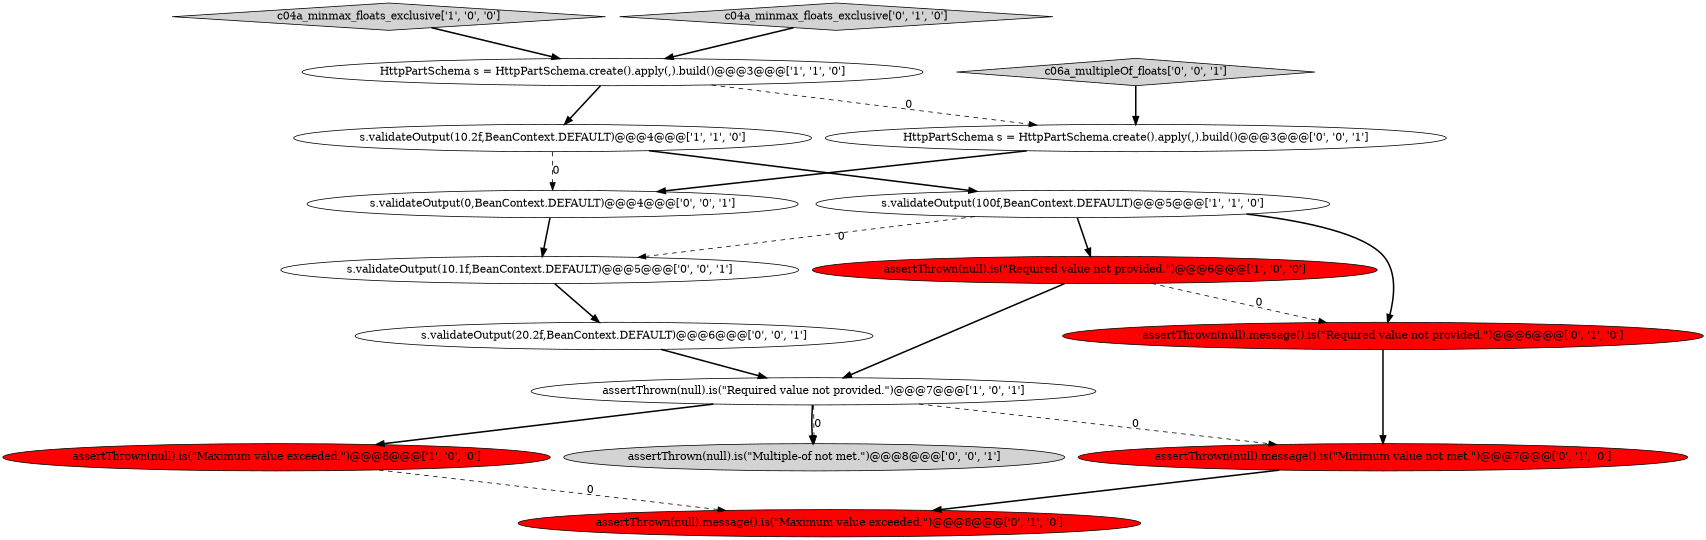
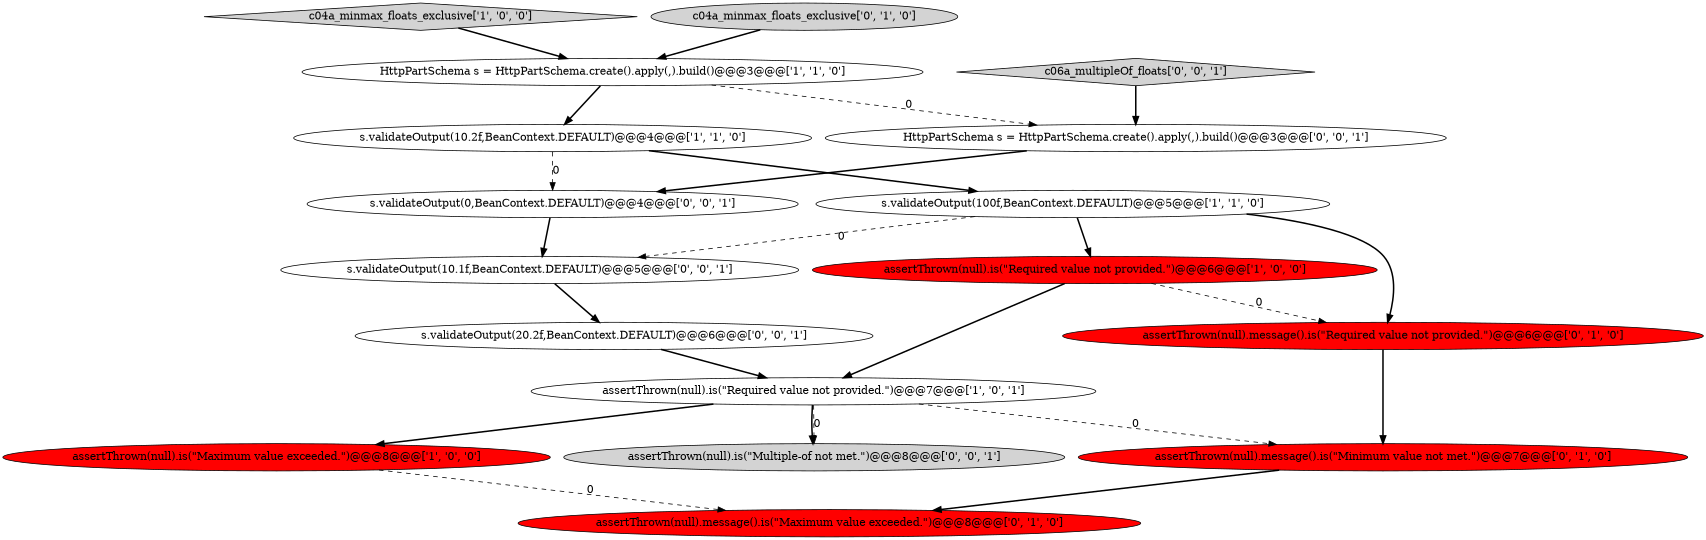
(836, 17) -> (804, 17)
